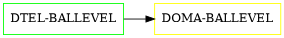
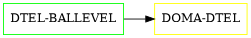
(218, 19) -> (201, 19)
